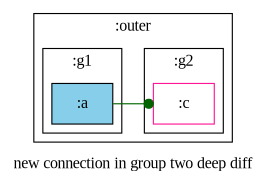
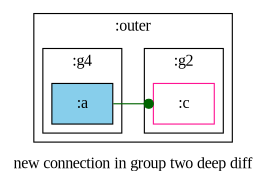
(82, 61) -> (82, 61)
